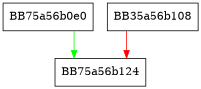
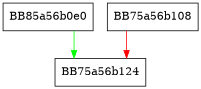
(48, 17) -> (48, 17)
(153, 17) -> (153, 17)
